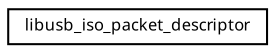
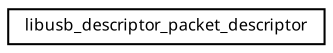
(138, 27) -> (166, 27)
